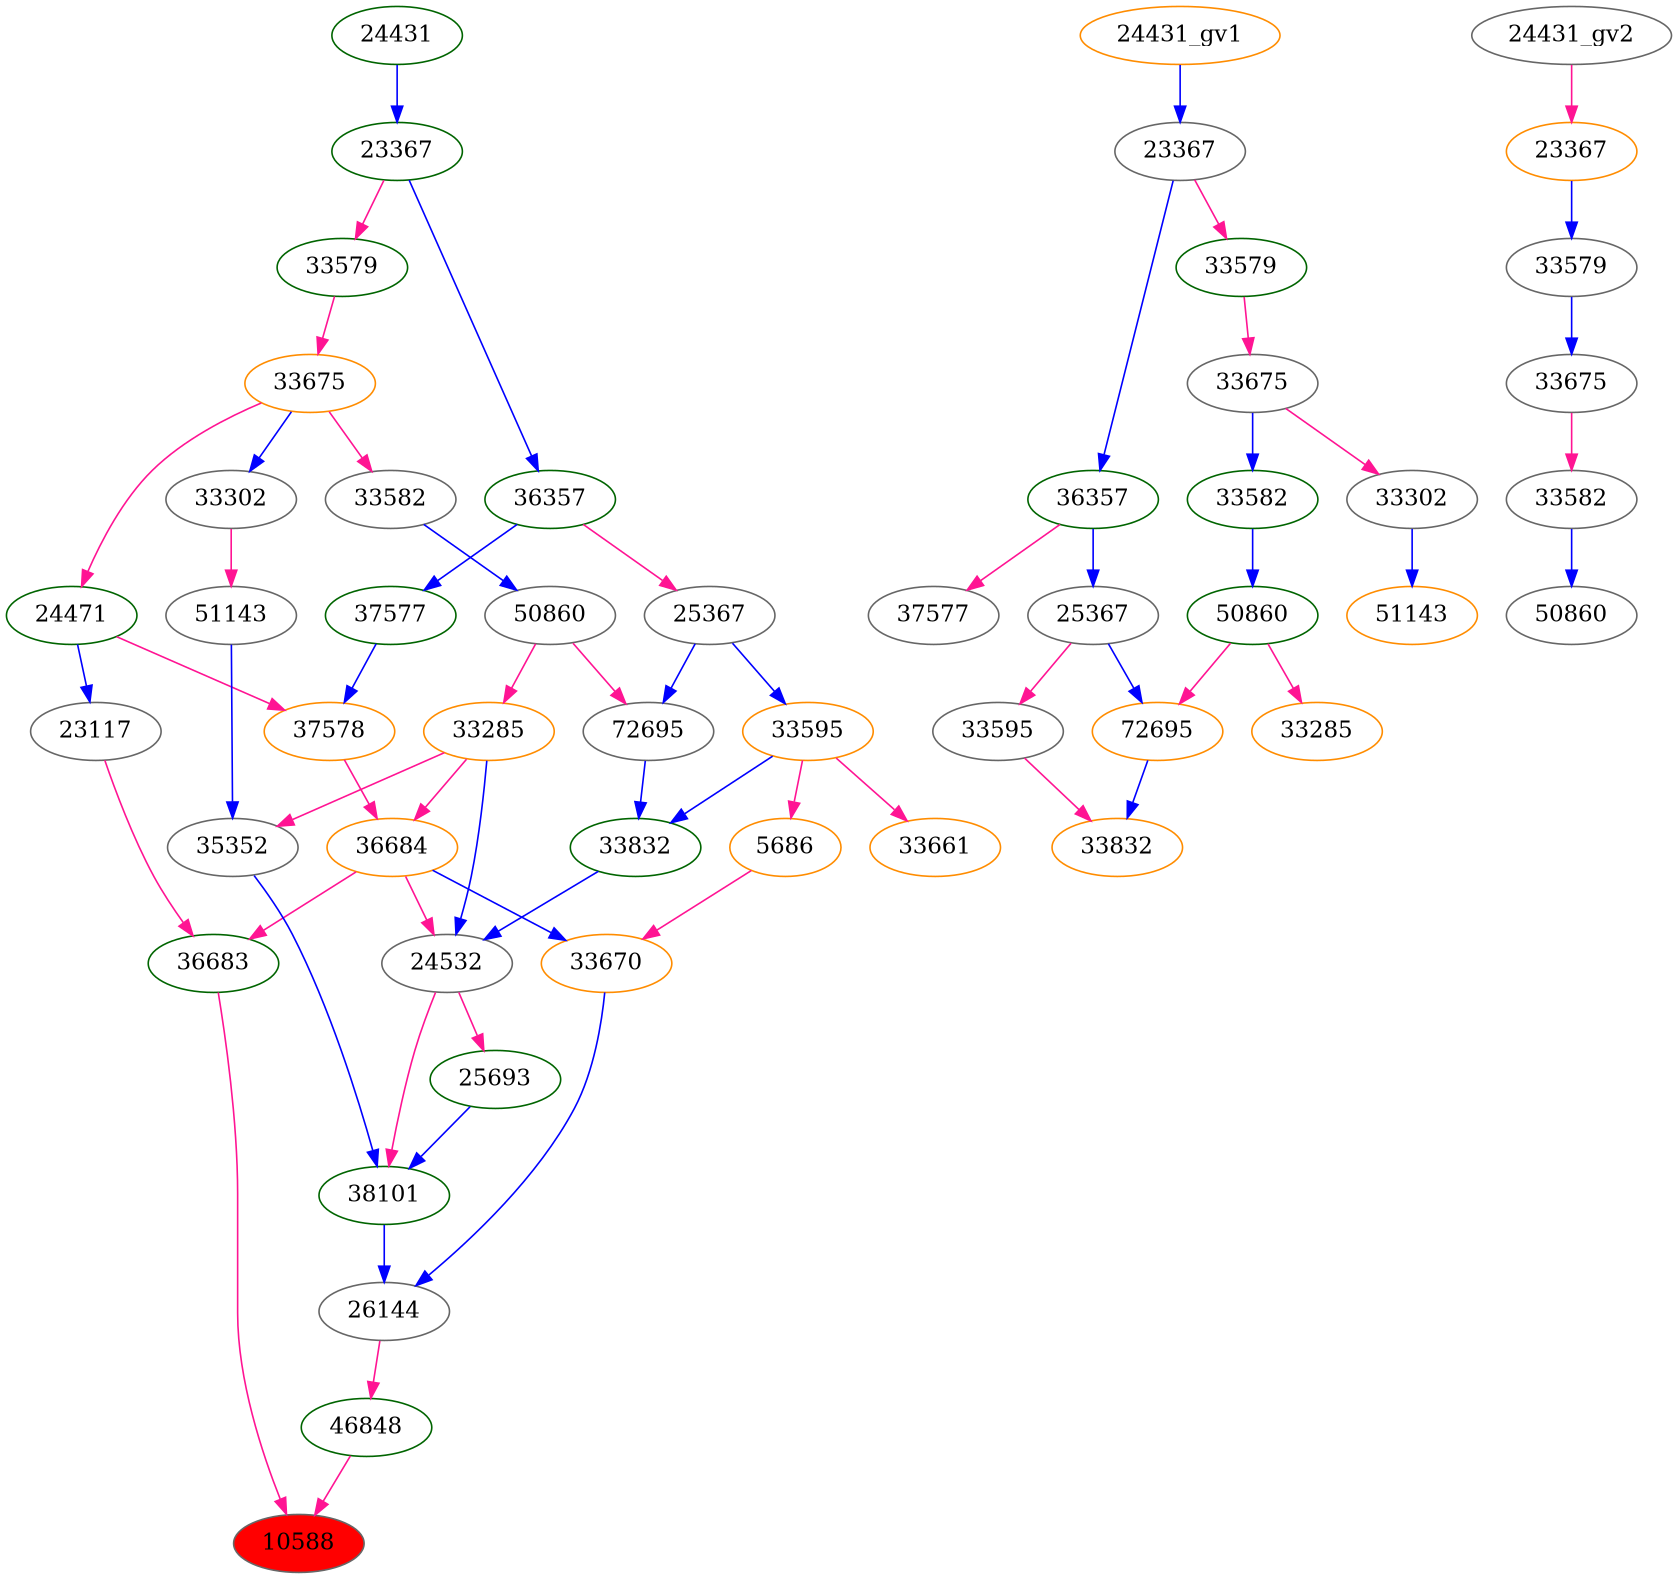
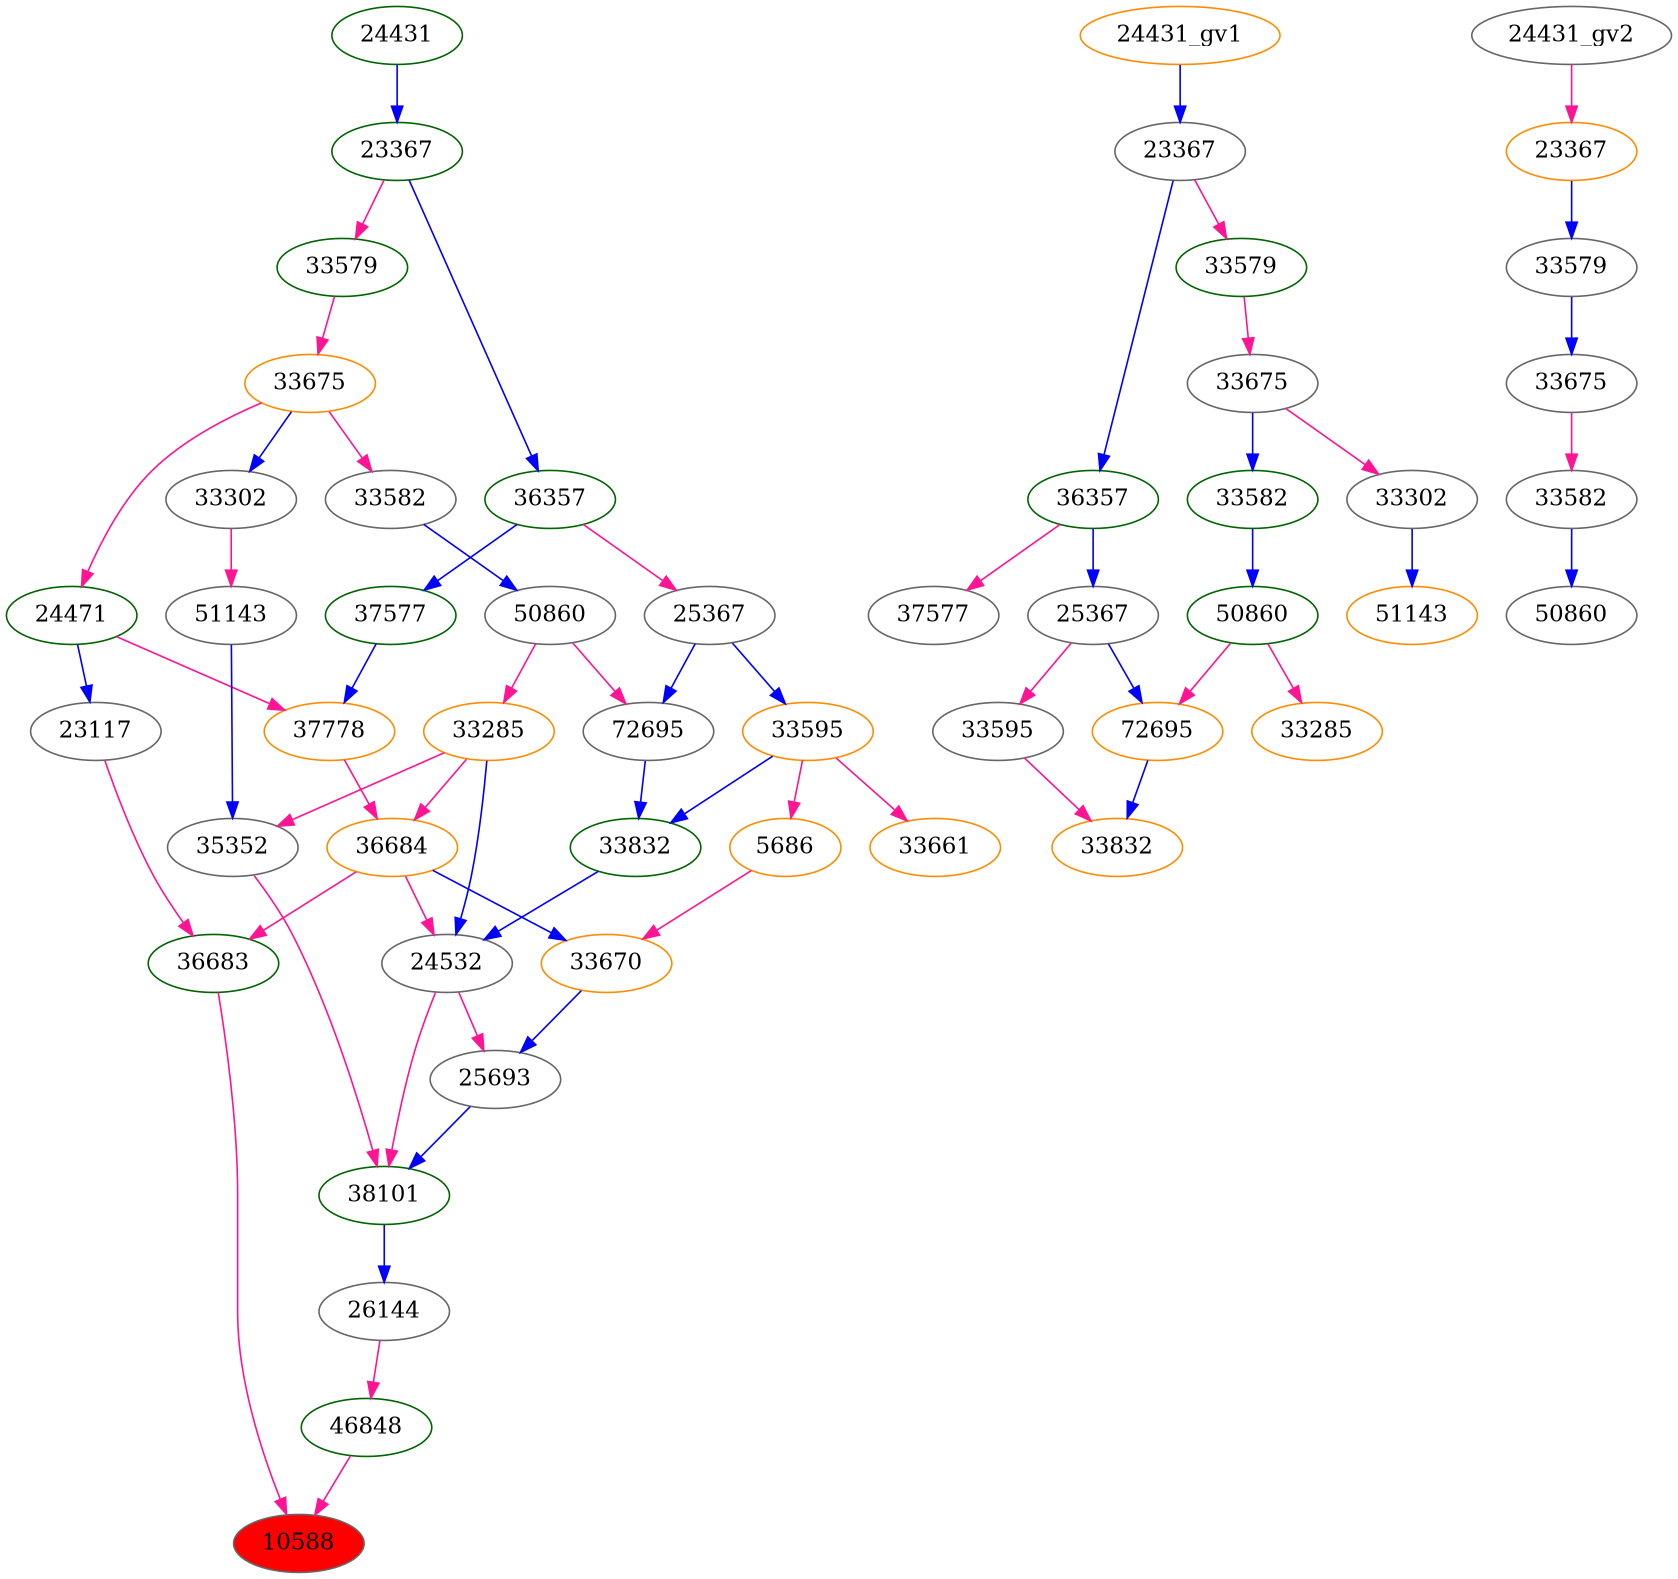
(329, 731) -> (329, 731)
(325, 1008) -> (325, 1008)
(495, 1079) -> (495, 1079)
(547, 1151) -> (557, 1016)
